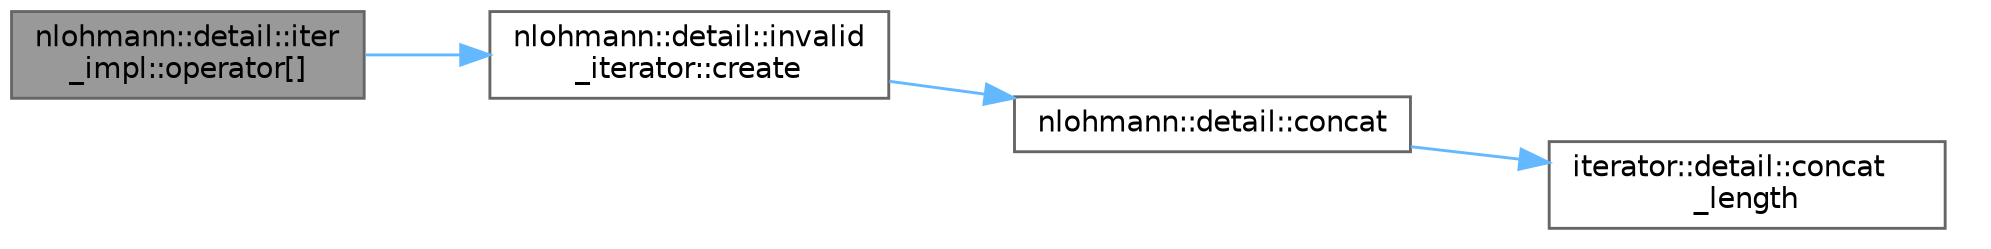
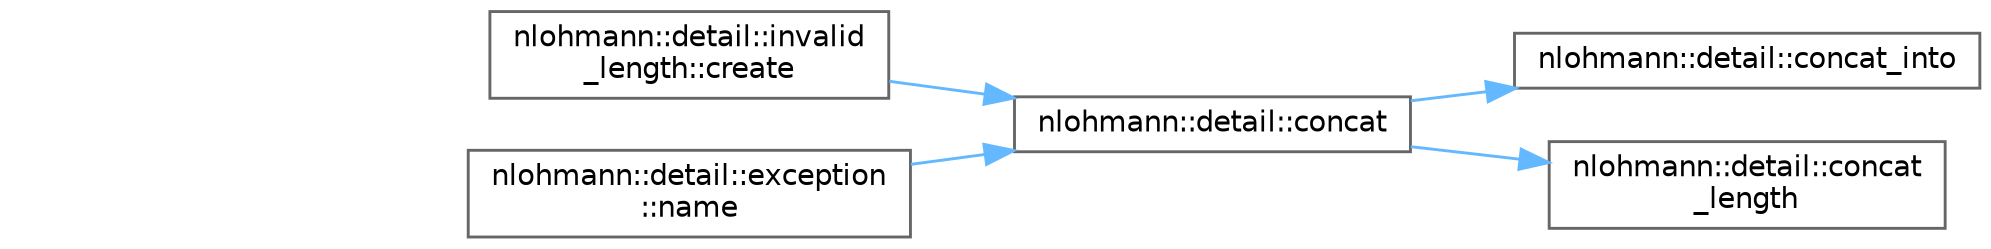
(188, 55) -> none
(689, 55) -> (689, 55)
none -> (1747, 61)
(1747, 185) -> (1747, 185)
none -> (689, 194)
